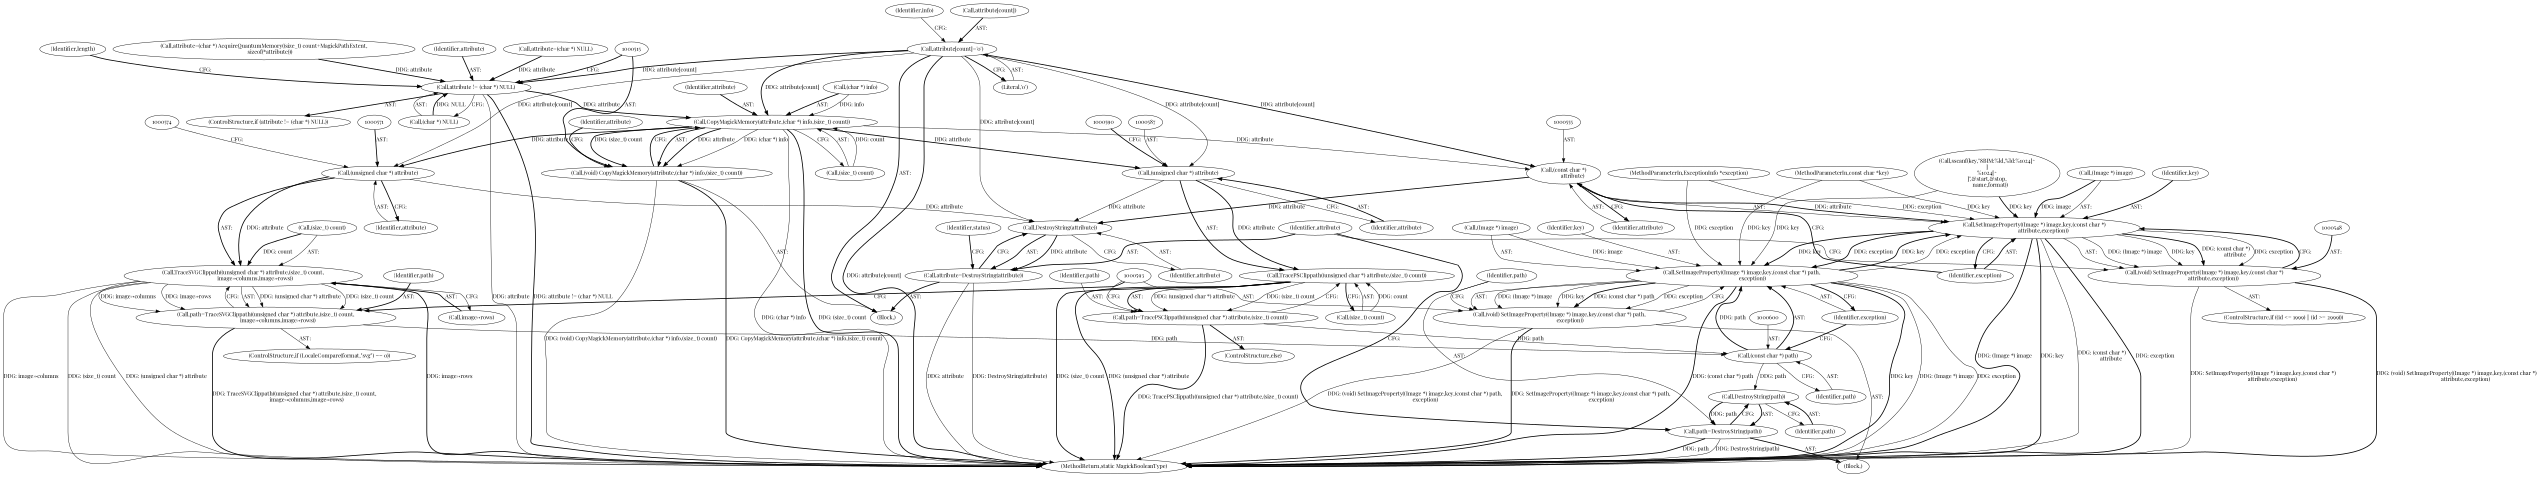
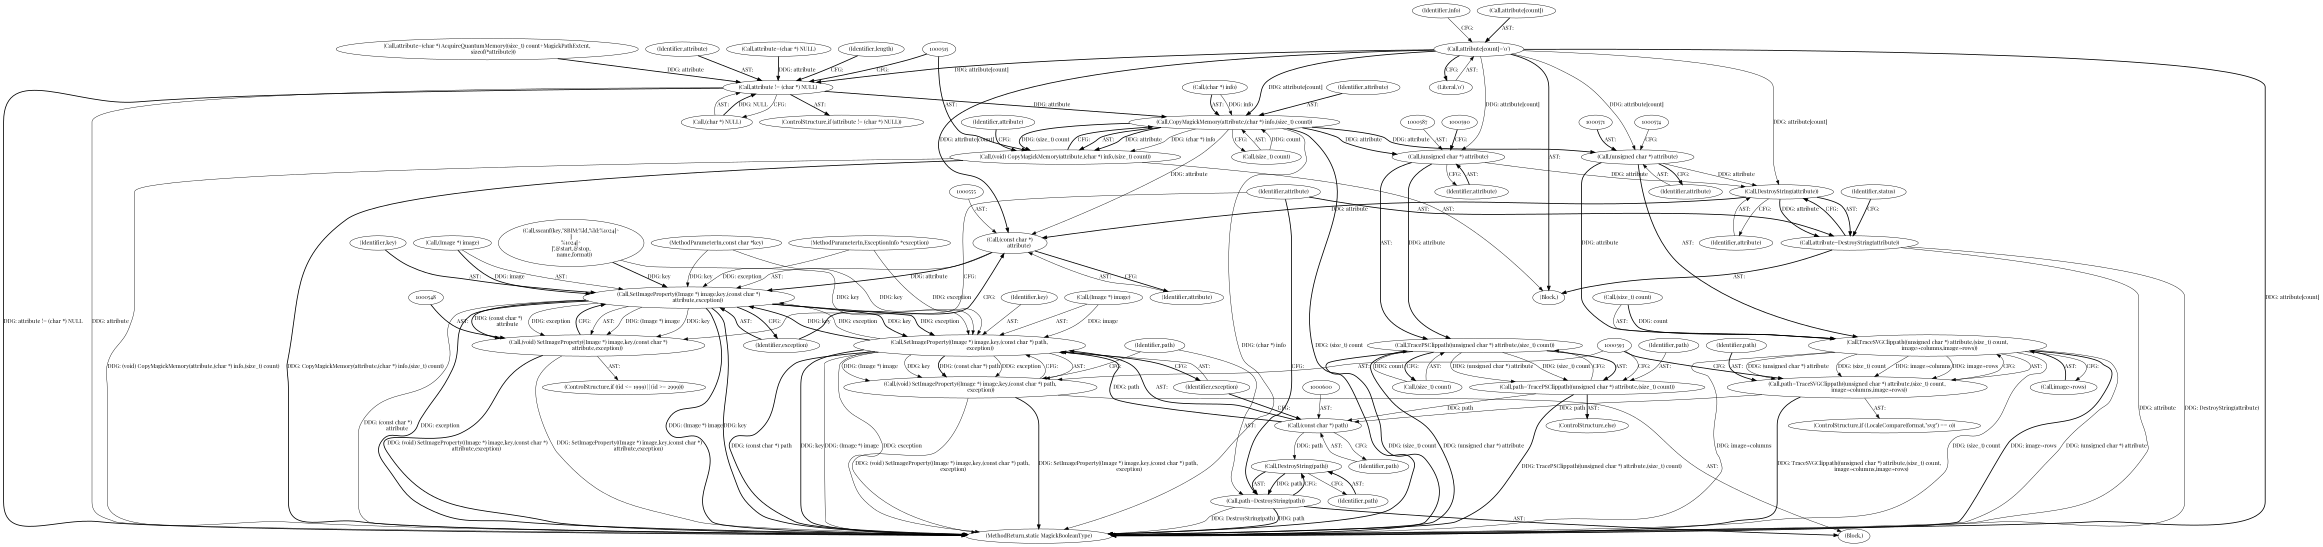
(1305, 200) -> (1396, 203)
